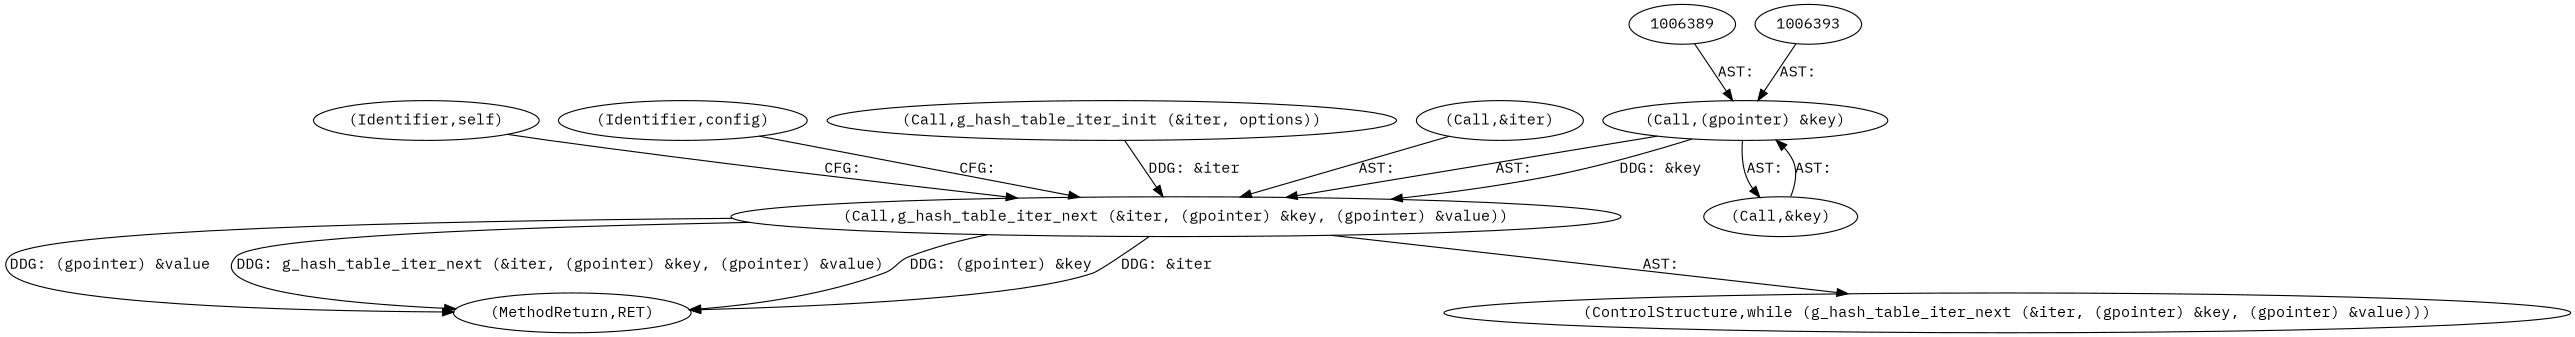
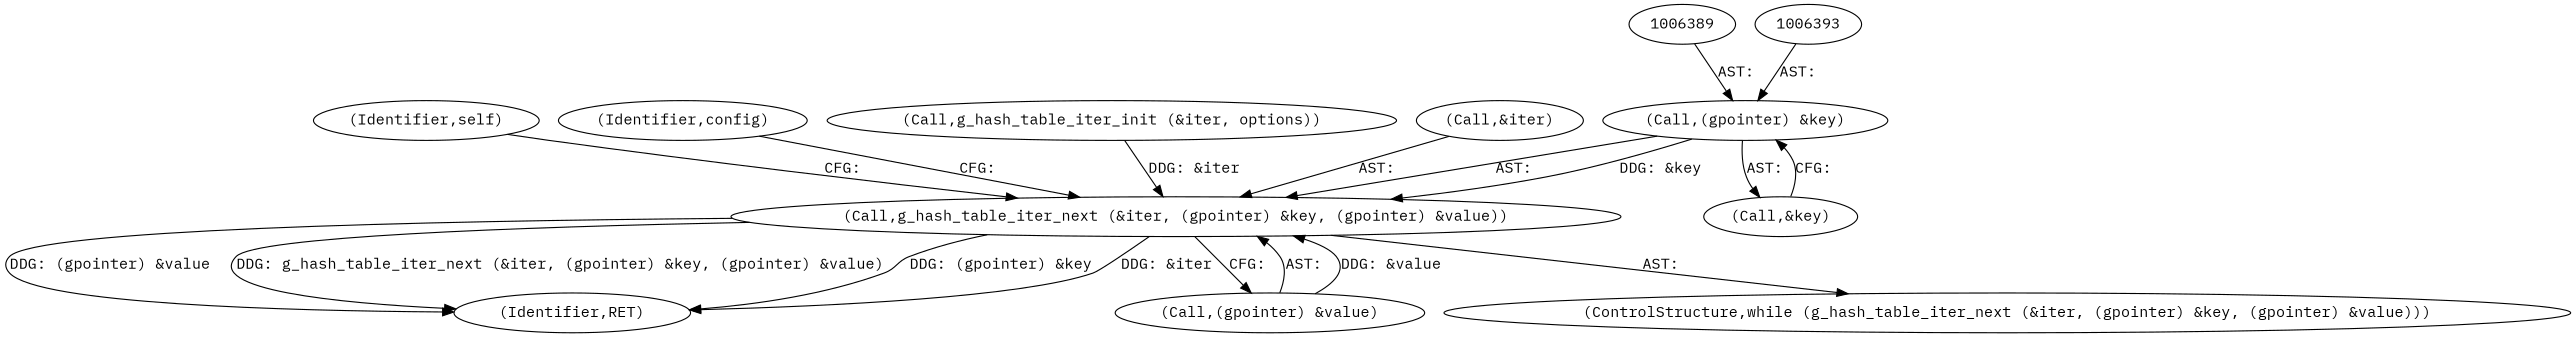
(1818, 169) -> (1818, 169)
(572, 313) -> (572, 313)
none -> (1270, 313)
